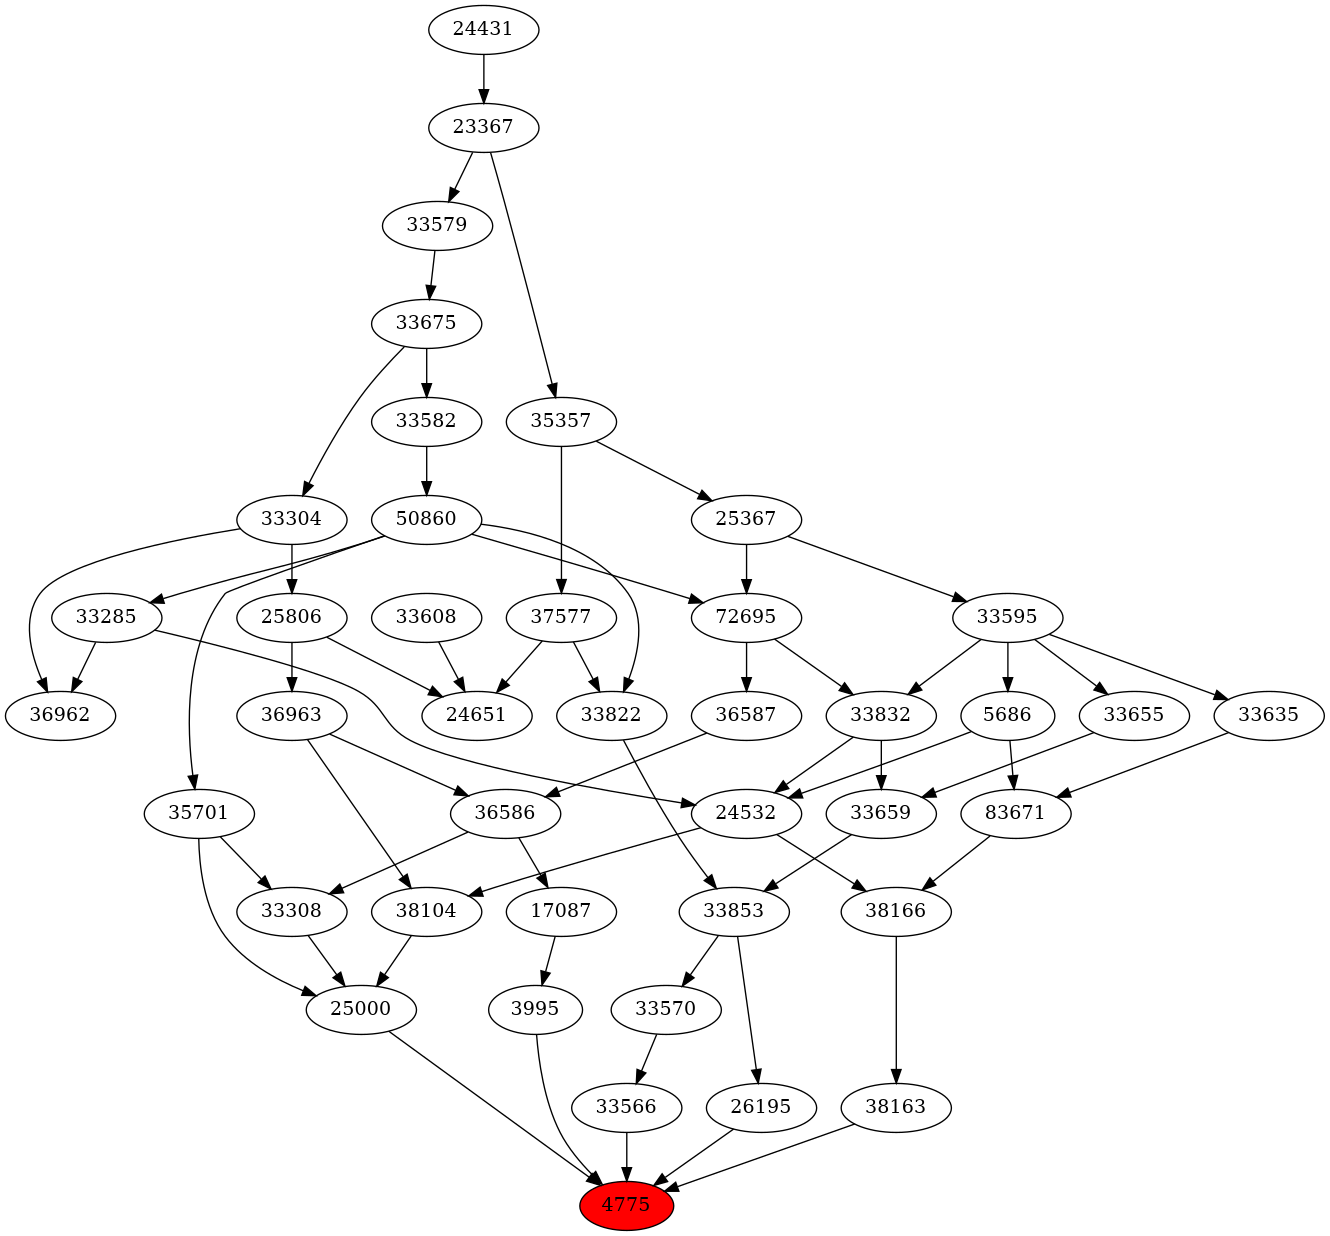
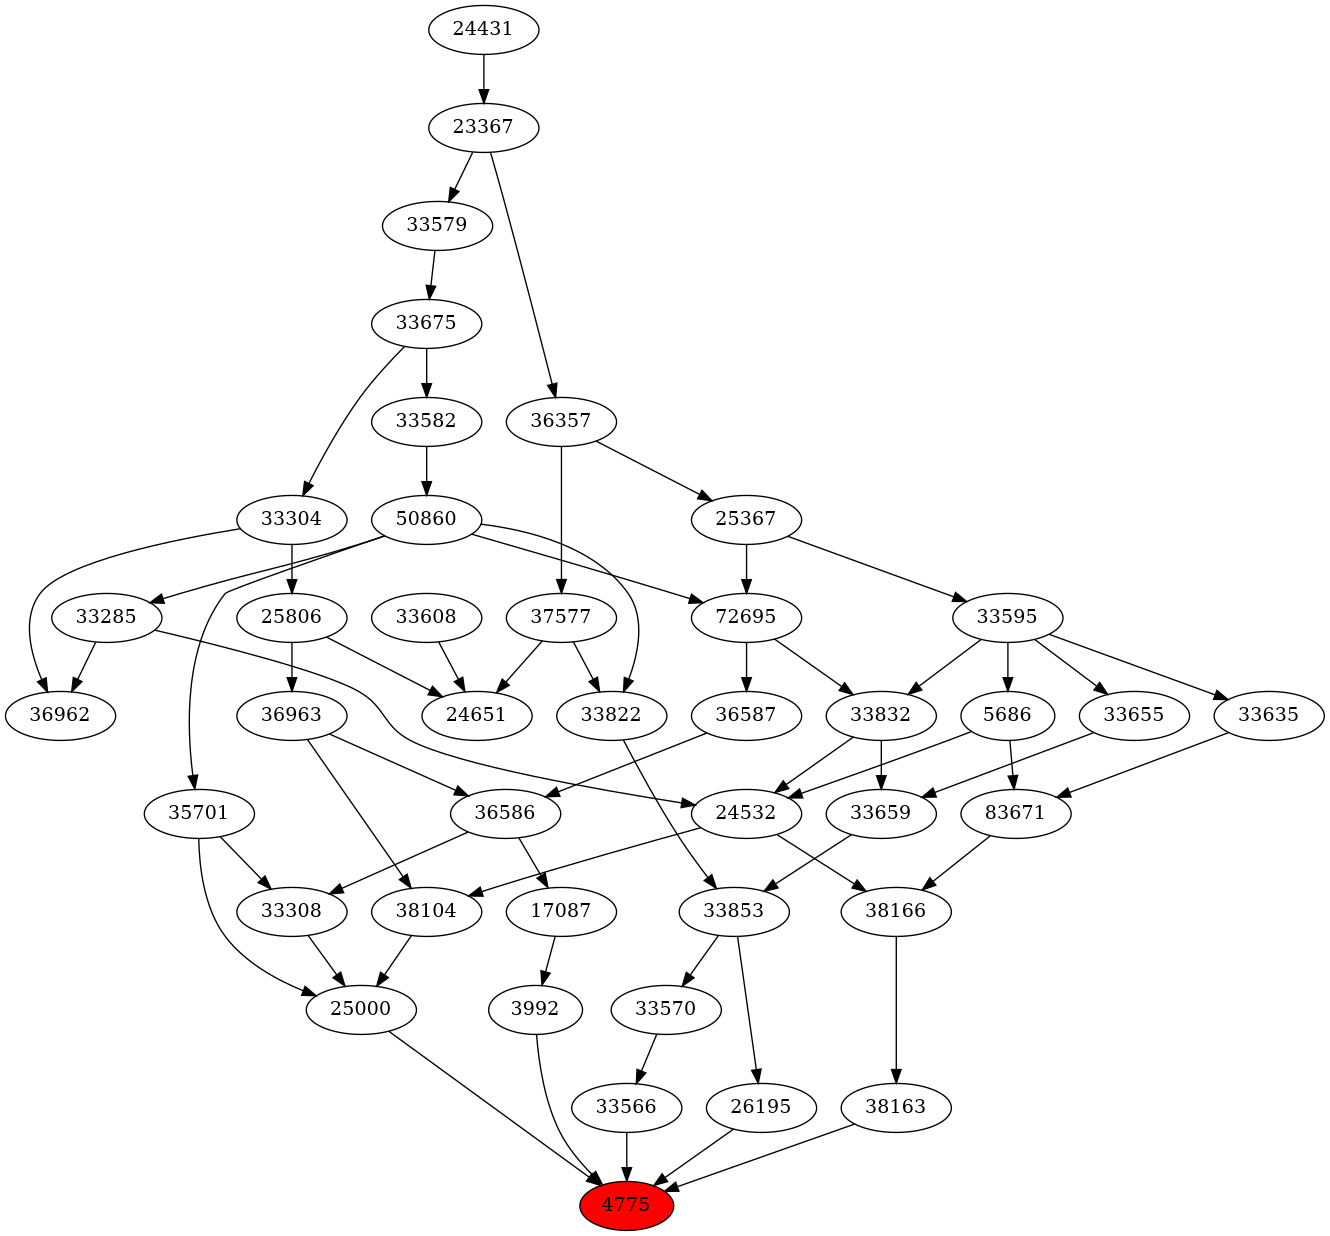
(561, 422) -> (561, 422)
(536, 1010) -> (536, 1010)
